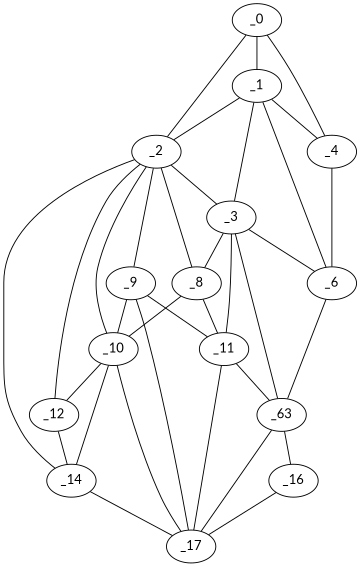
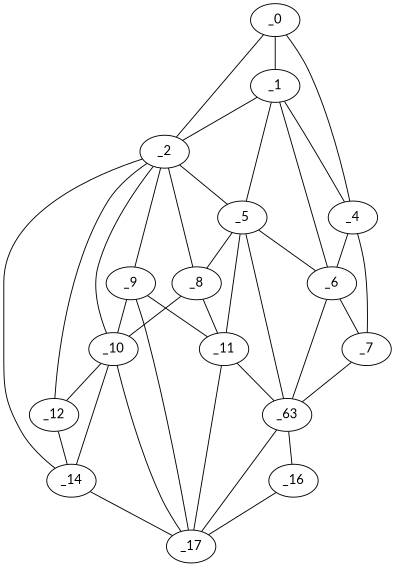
(231, 218) -> (242, 218)
none -> (367, 349)
